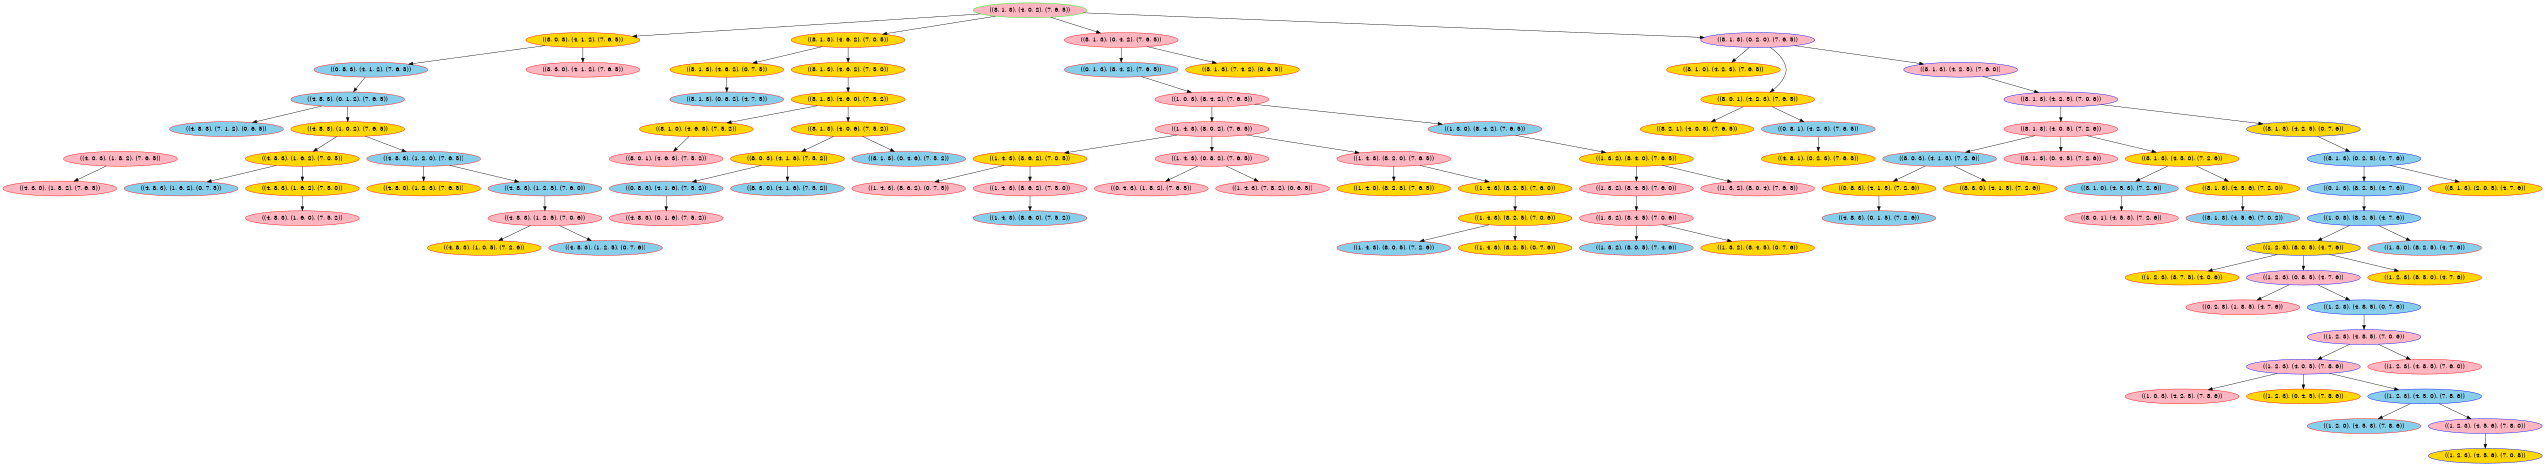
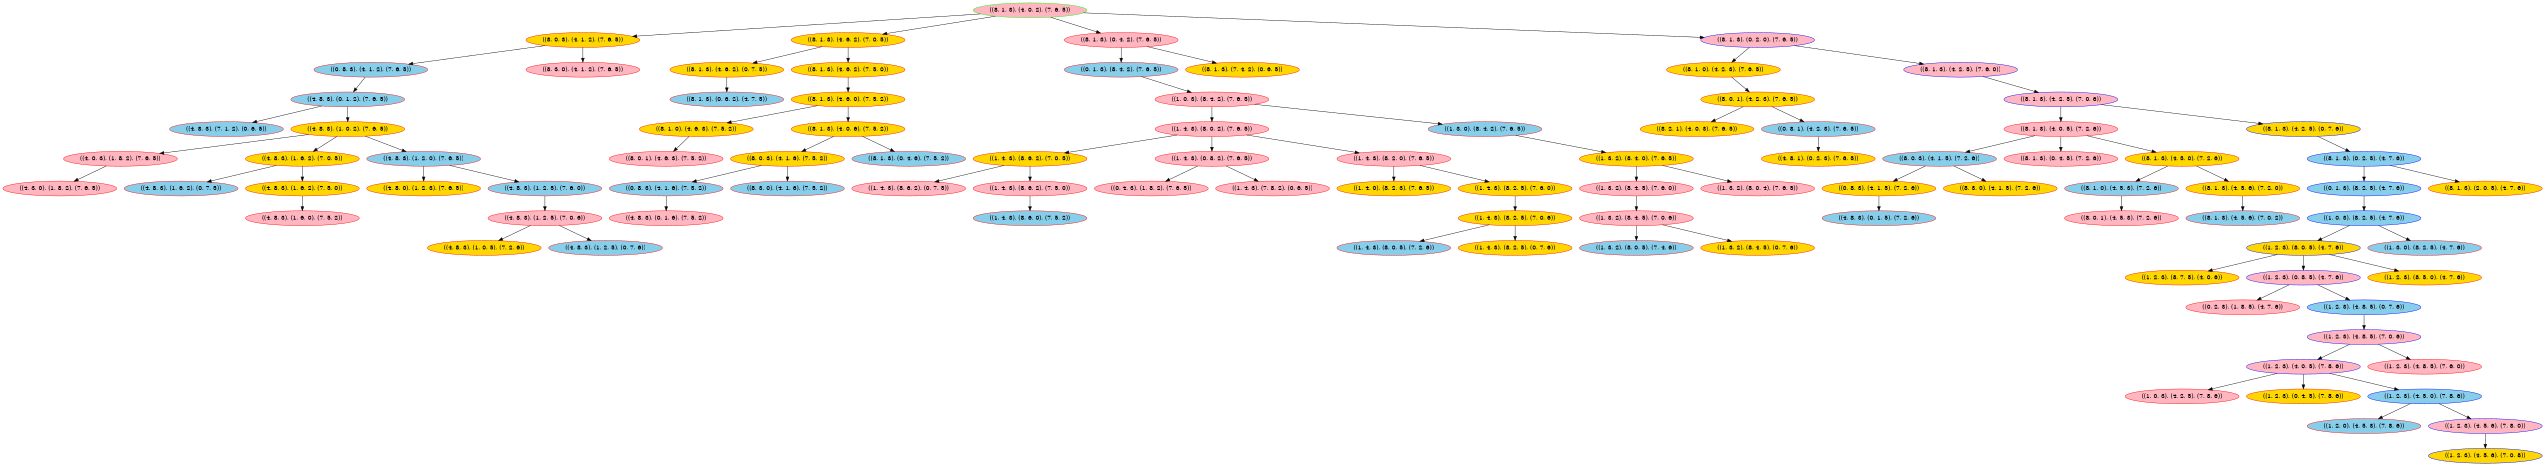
(1786, 68) -> (1739, 83)
none -> (236, 144)
